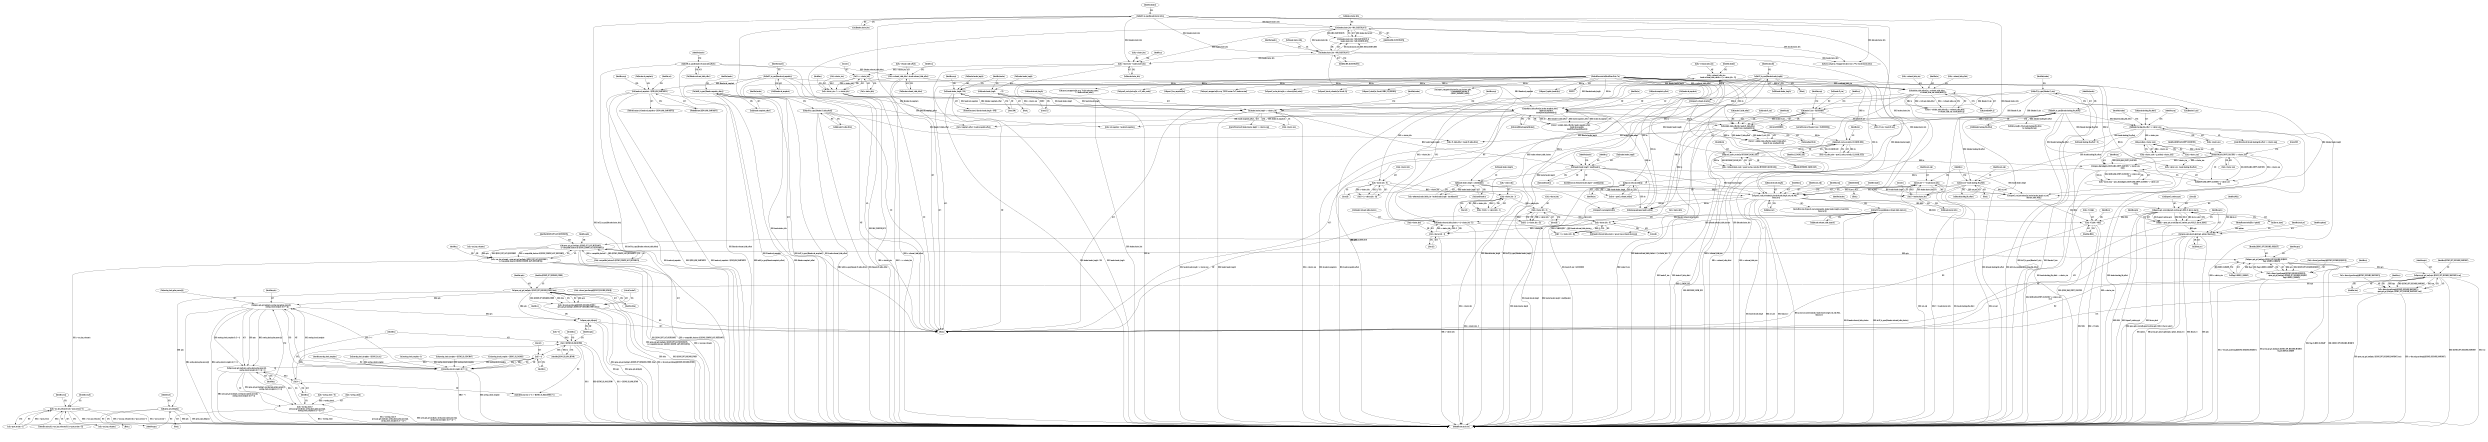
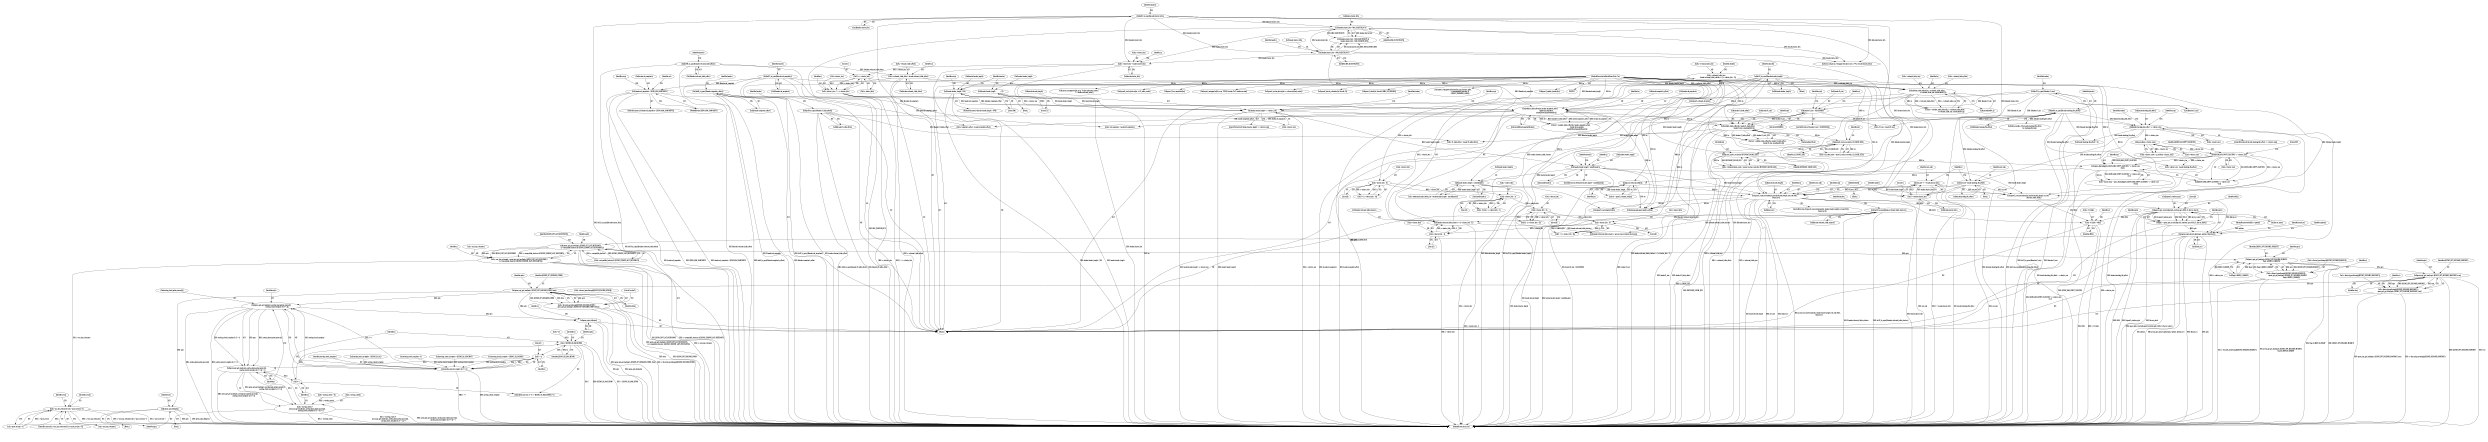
(1730, 140) -> (1766, 162)
(1647, 191) -> (1356, 188)
(825, 421) -> (1854, 422)
